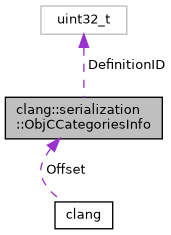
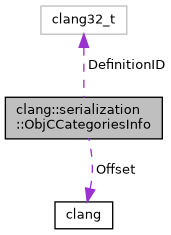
(84, 20) -> (84, 20)
(42, 179) -> (92, 163)
